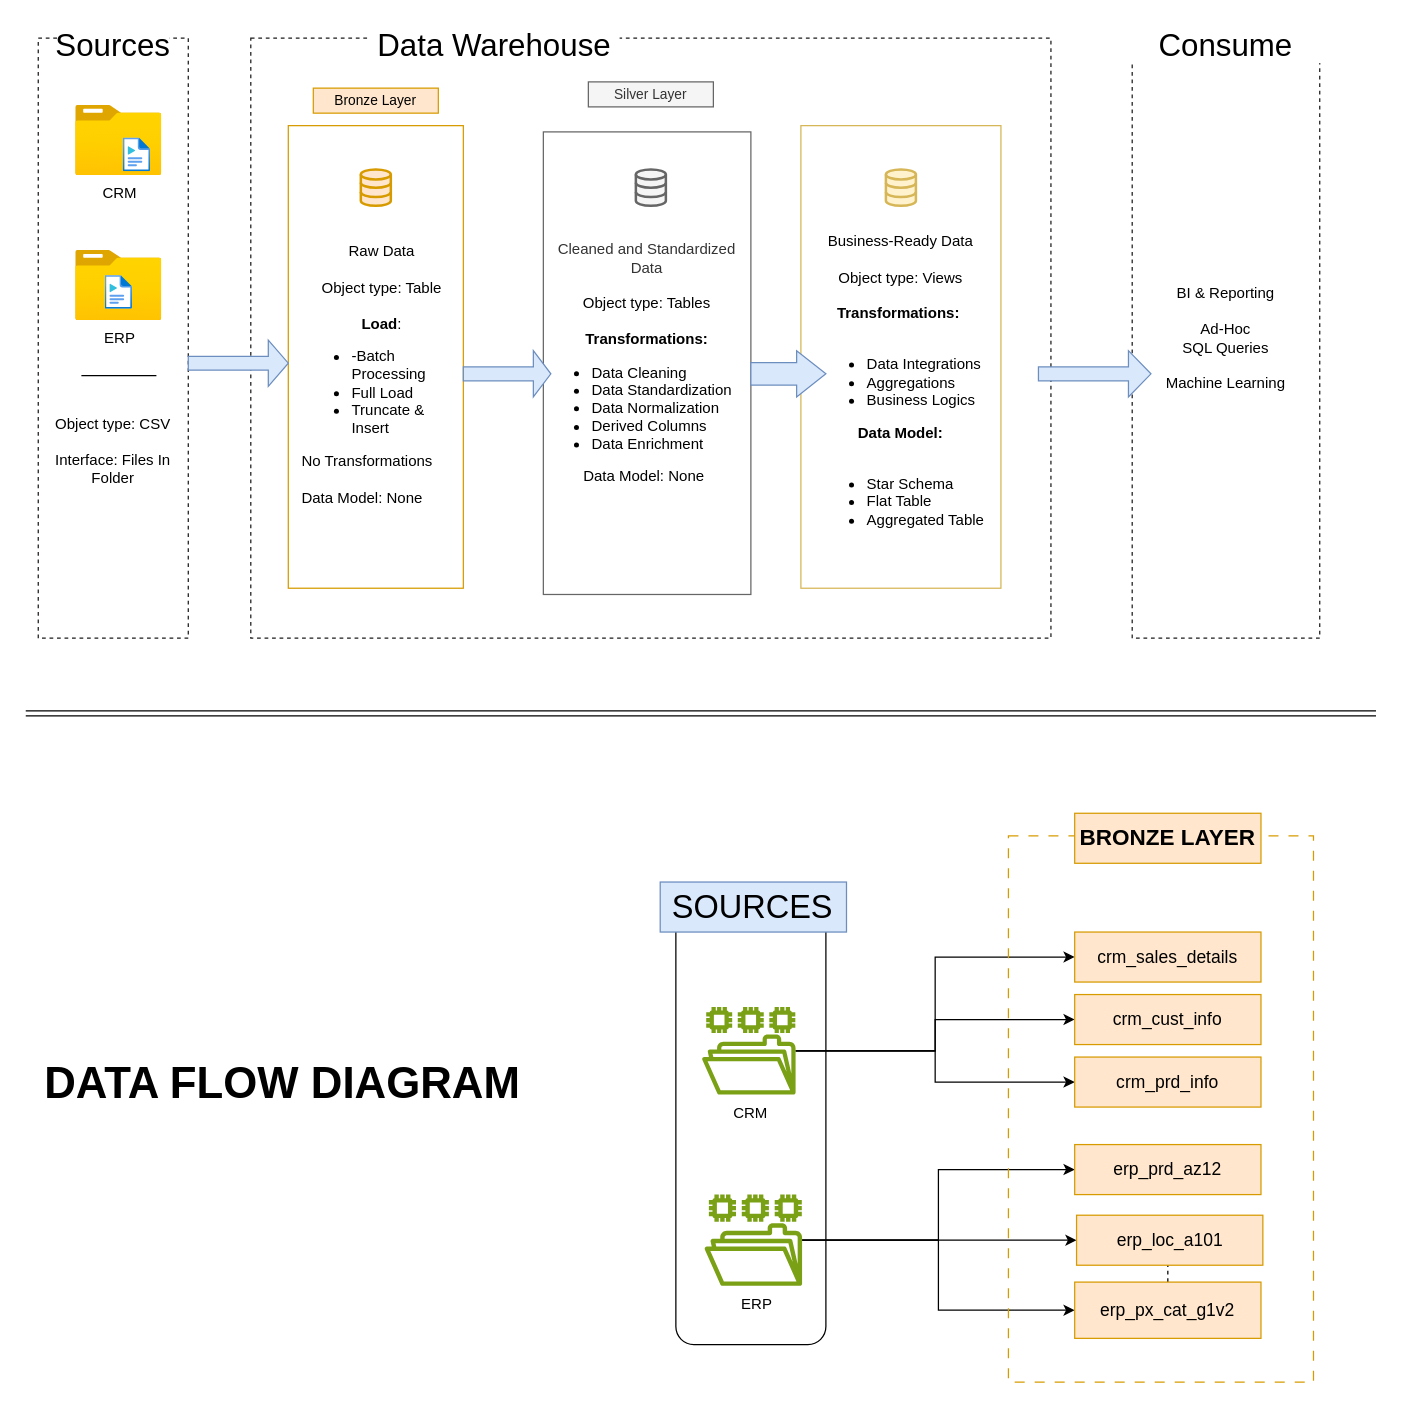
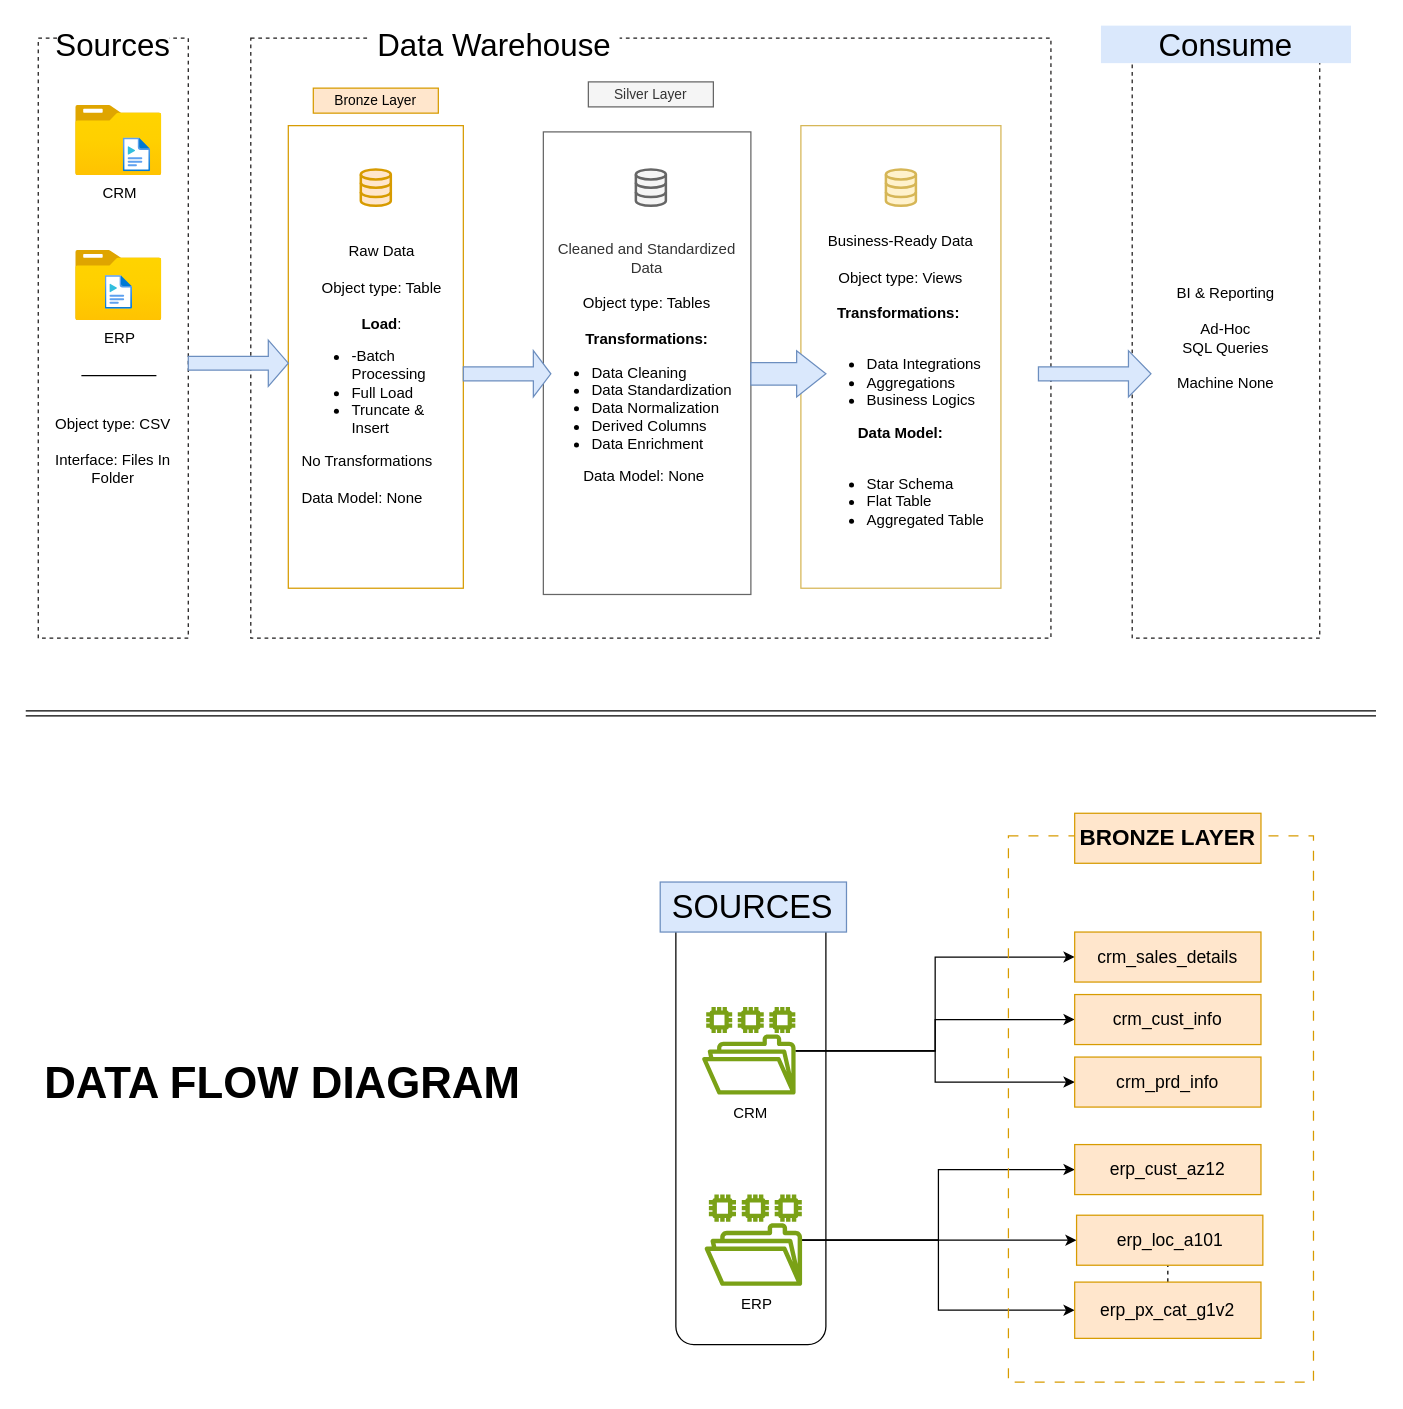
(1226, 44) -> (1226, 44)
(1226, 338) -> (1226, 338)
(1168, 1169) -> (1168, 1169)
